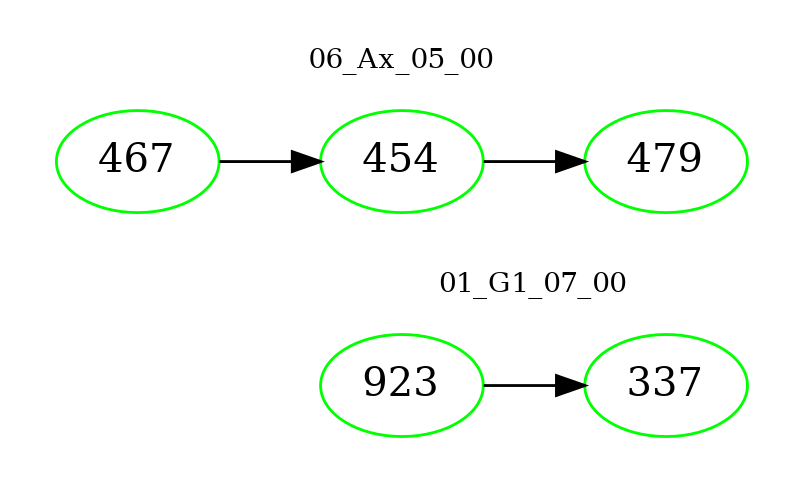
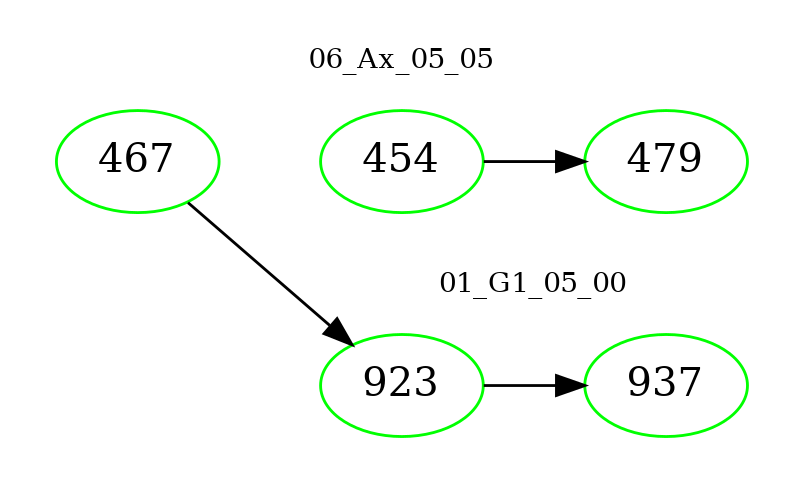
(402, 61) -> (402, 61)
(256, 162) -> (259, 264)
(534, 285) -> (534, 285)
(666, 386) -> (666, 386)
